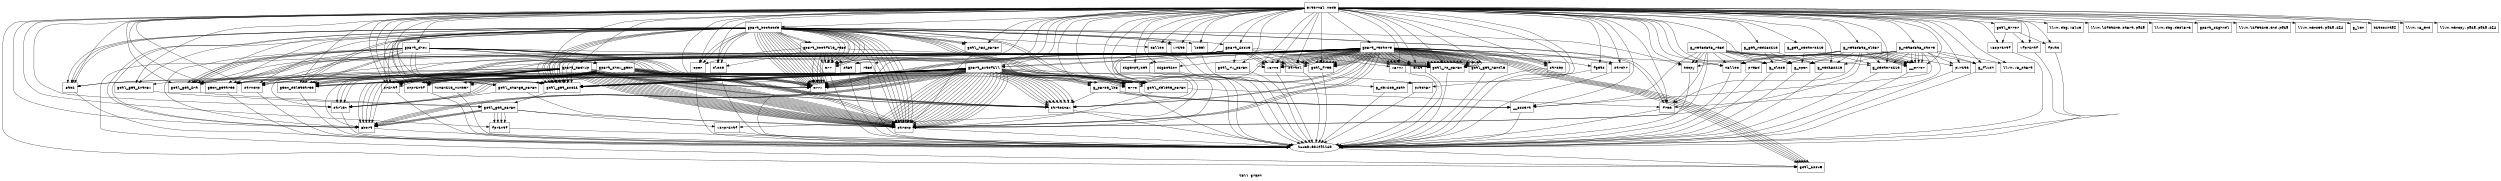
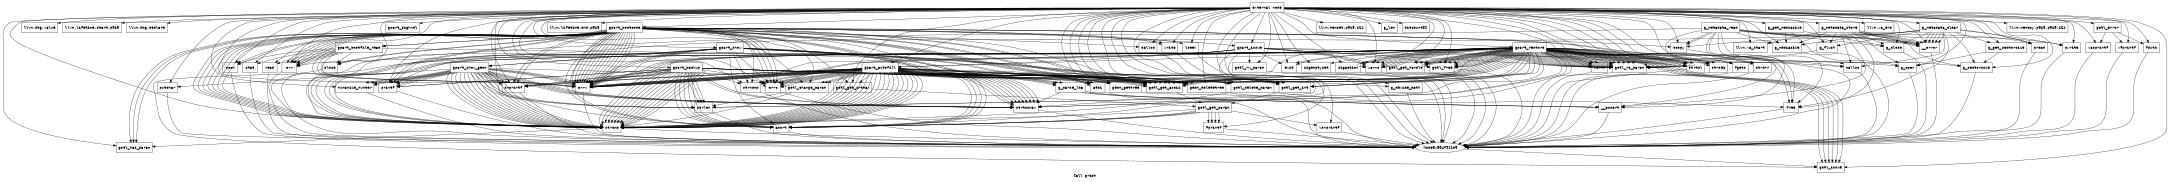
(1828, 57) -> (1978, 39)
(944, 86) -> (424, 136)
(1777, 134) -> (1762, 56)
